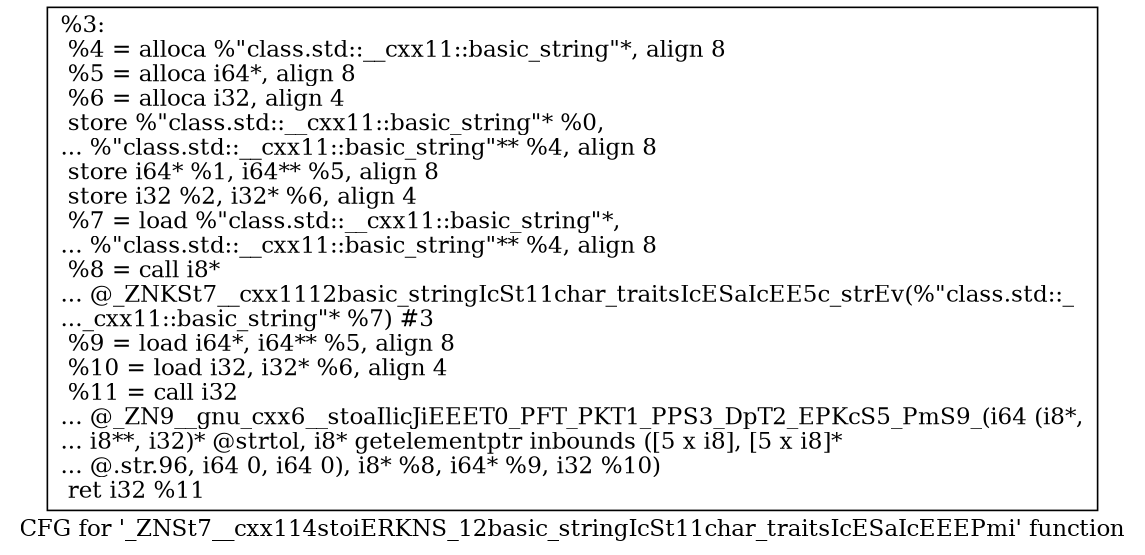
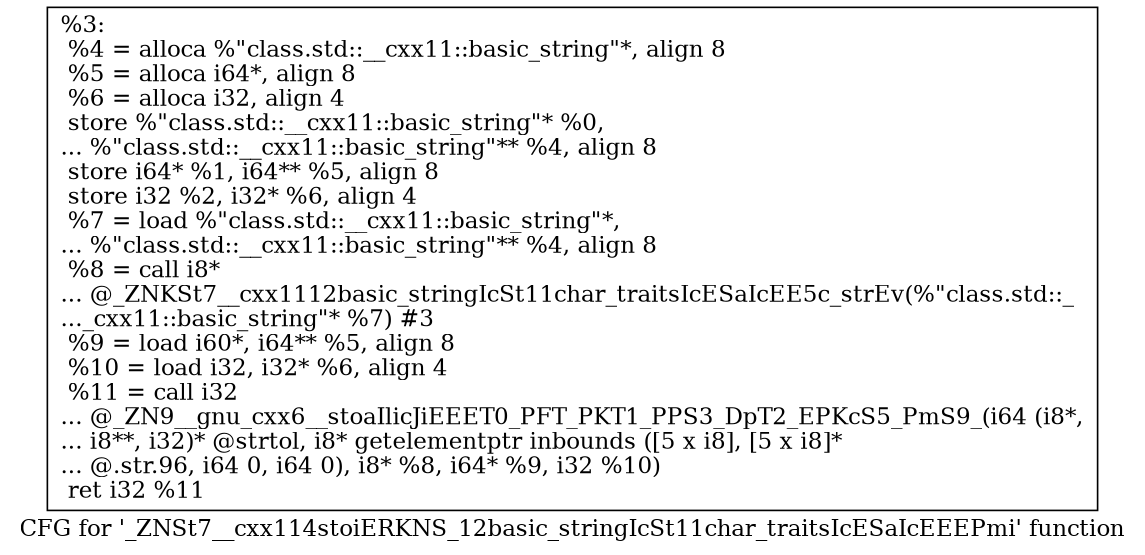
(258, 344) -> (258, 344)
